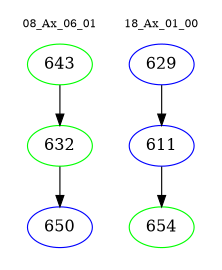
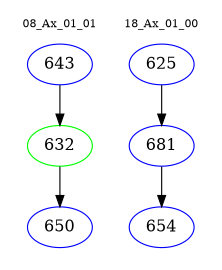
(60, 24) -> (60, 24)
(60, 64) -> (60, 64)
(162, 64) -> (162, 64)
(162, 146) -> (162, 146)
(162, 227) -> (162, 227)
